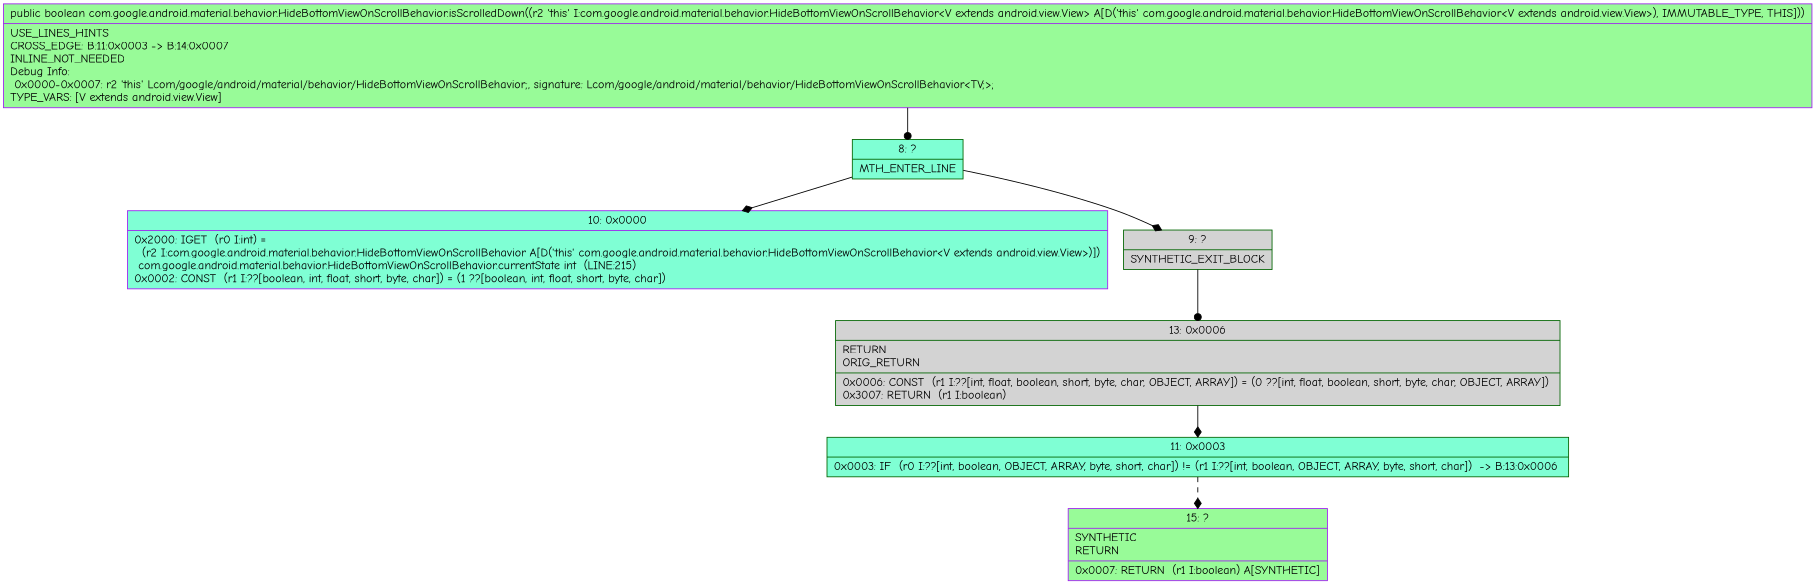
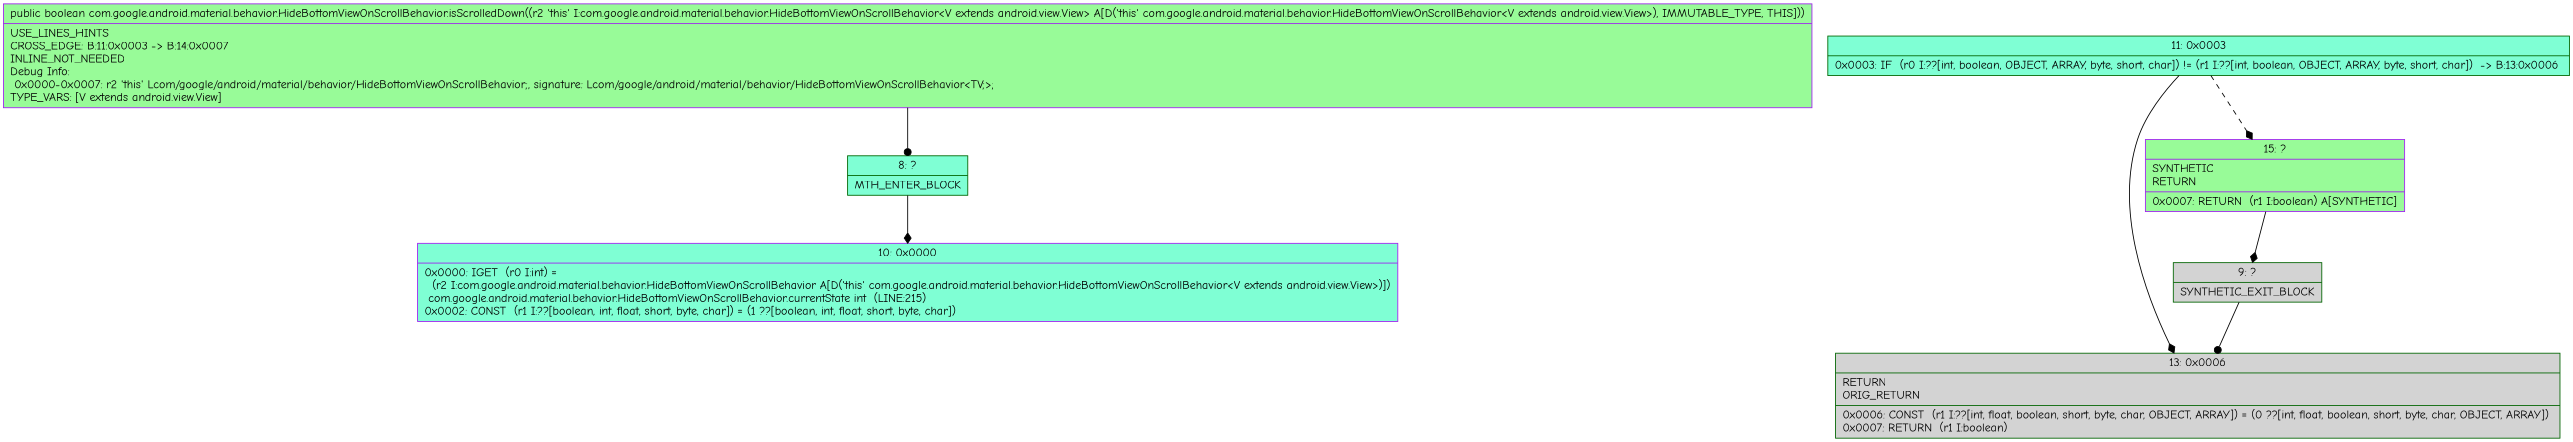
(908, 169) -> (908, 185)
(1059, 193) -> (2260, 232)
(203, 240) -> (493, 273)
(927, 395) -> (1927, 428)
(1198, 416) -> (2130, 206)
